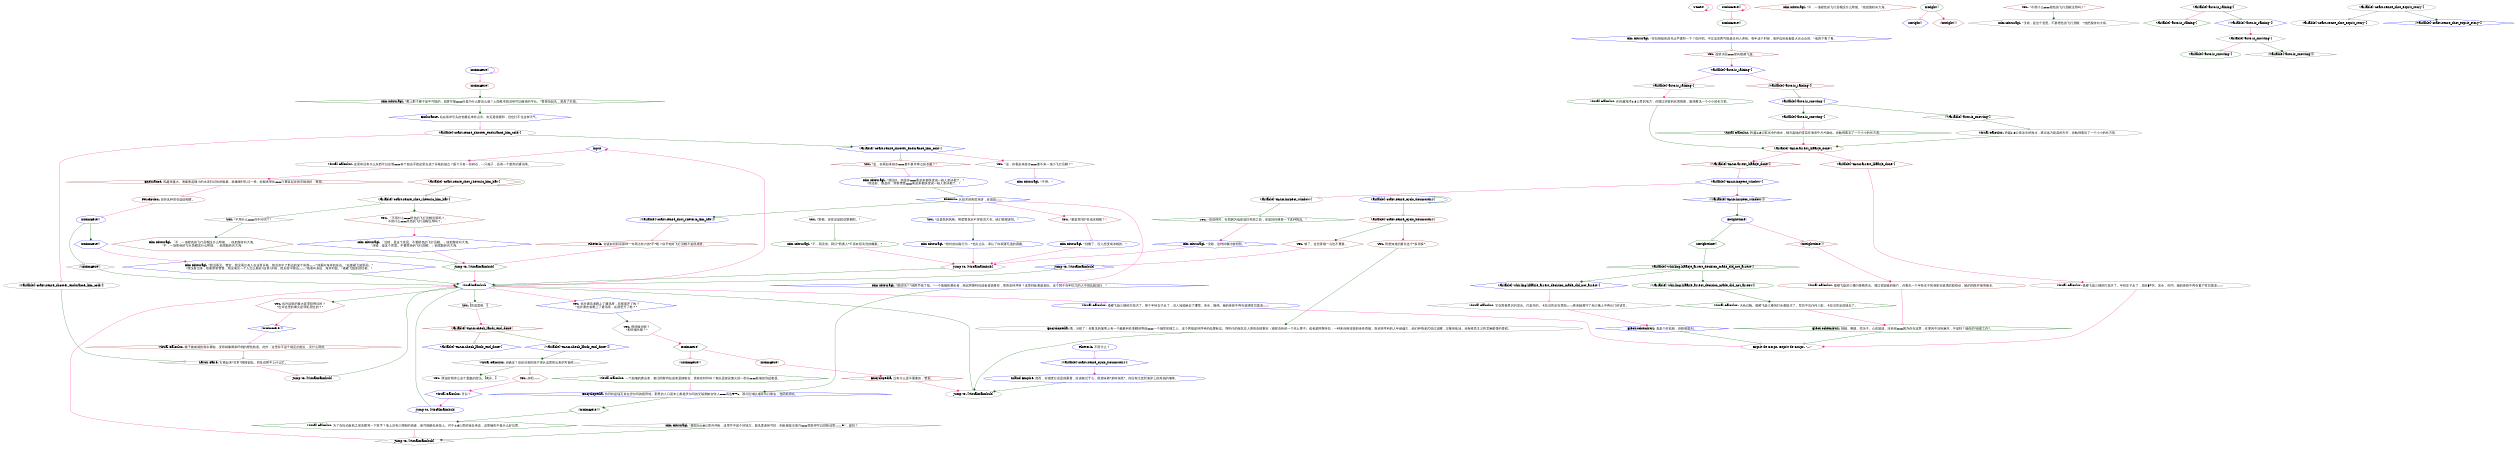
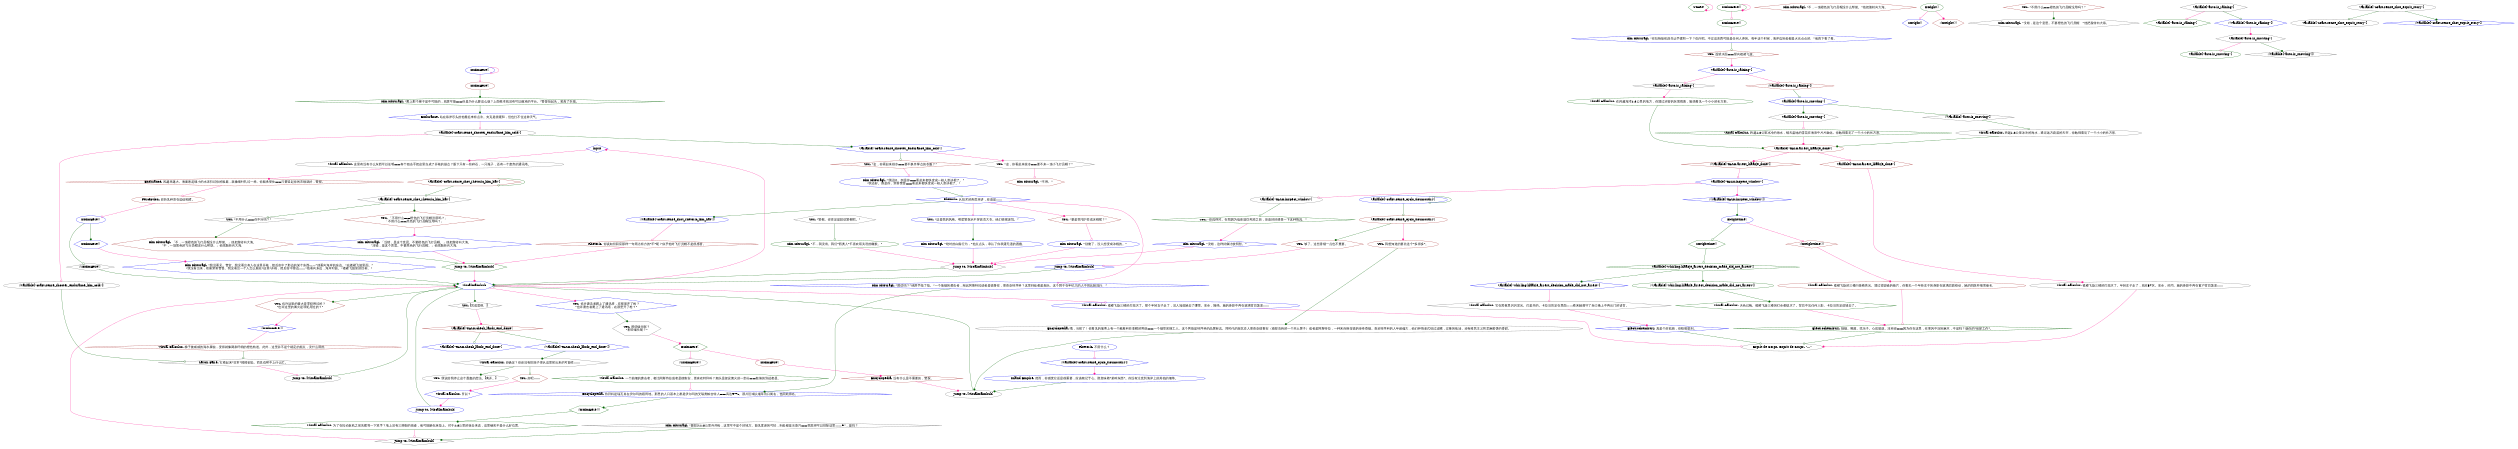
(1035, 182) -> (1035, 182)
